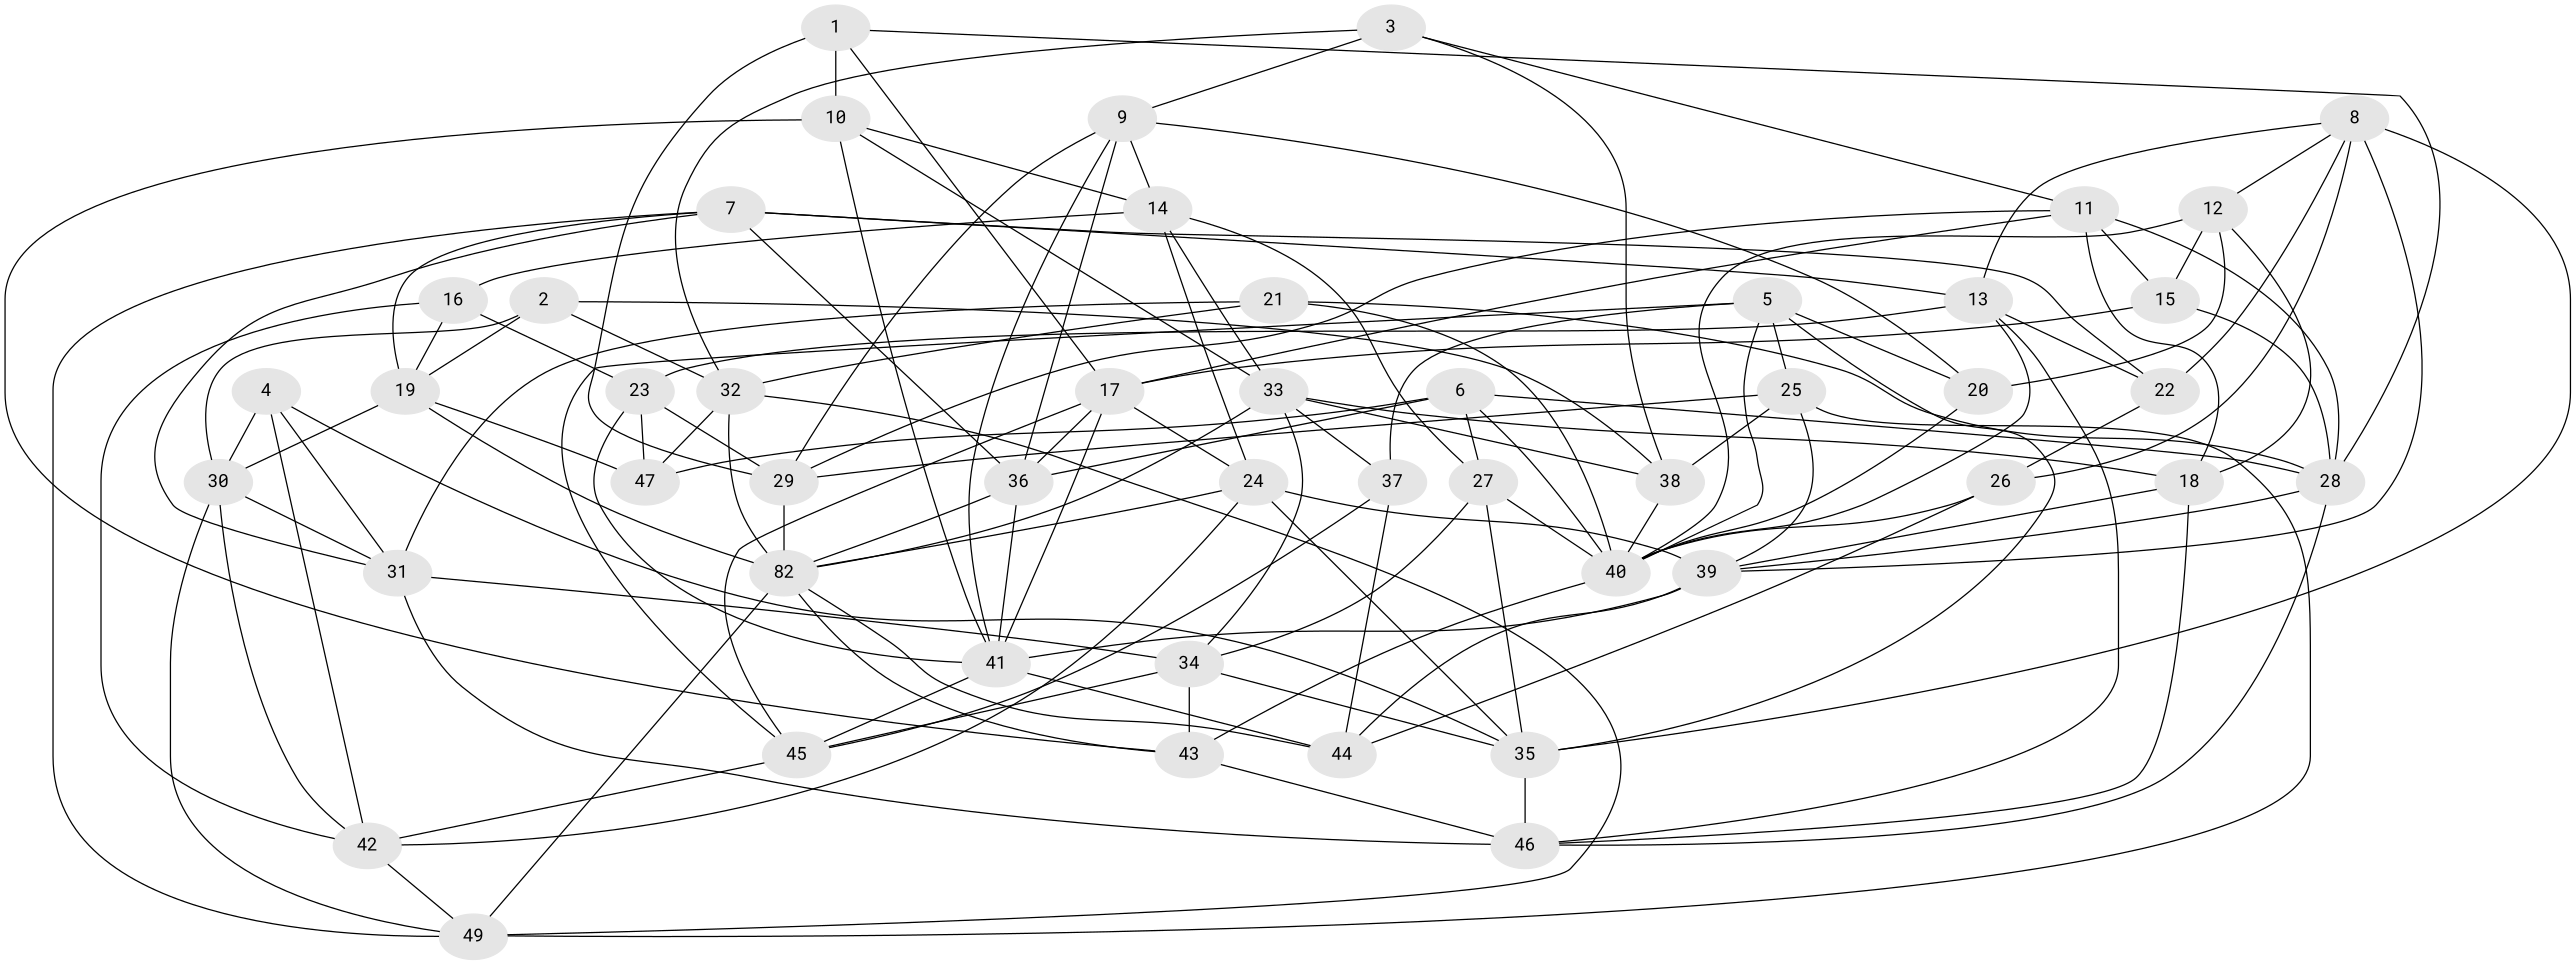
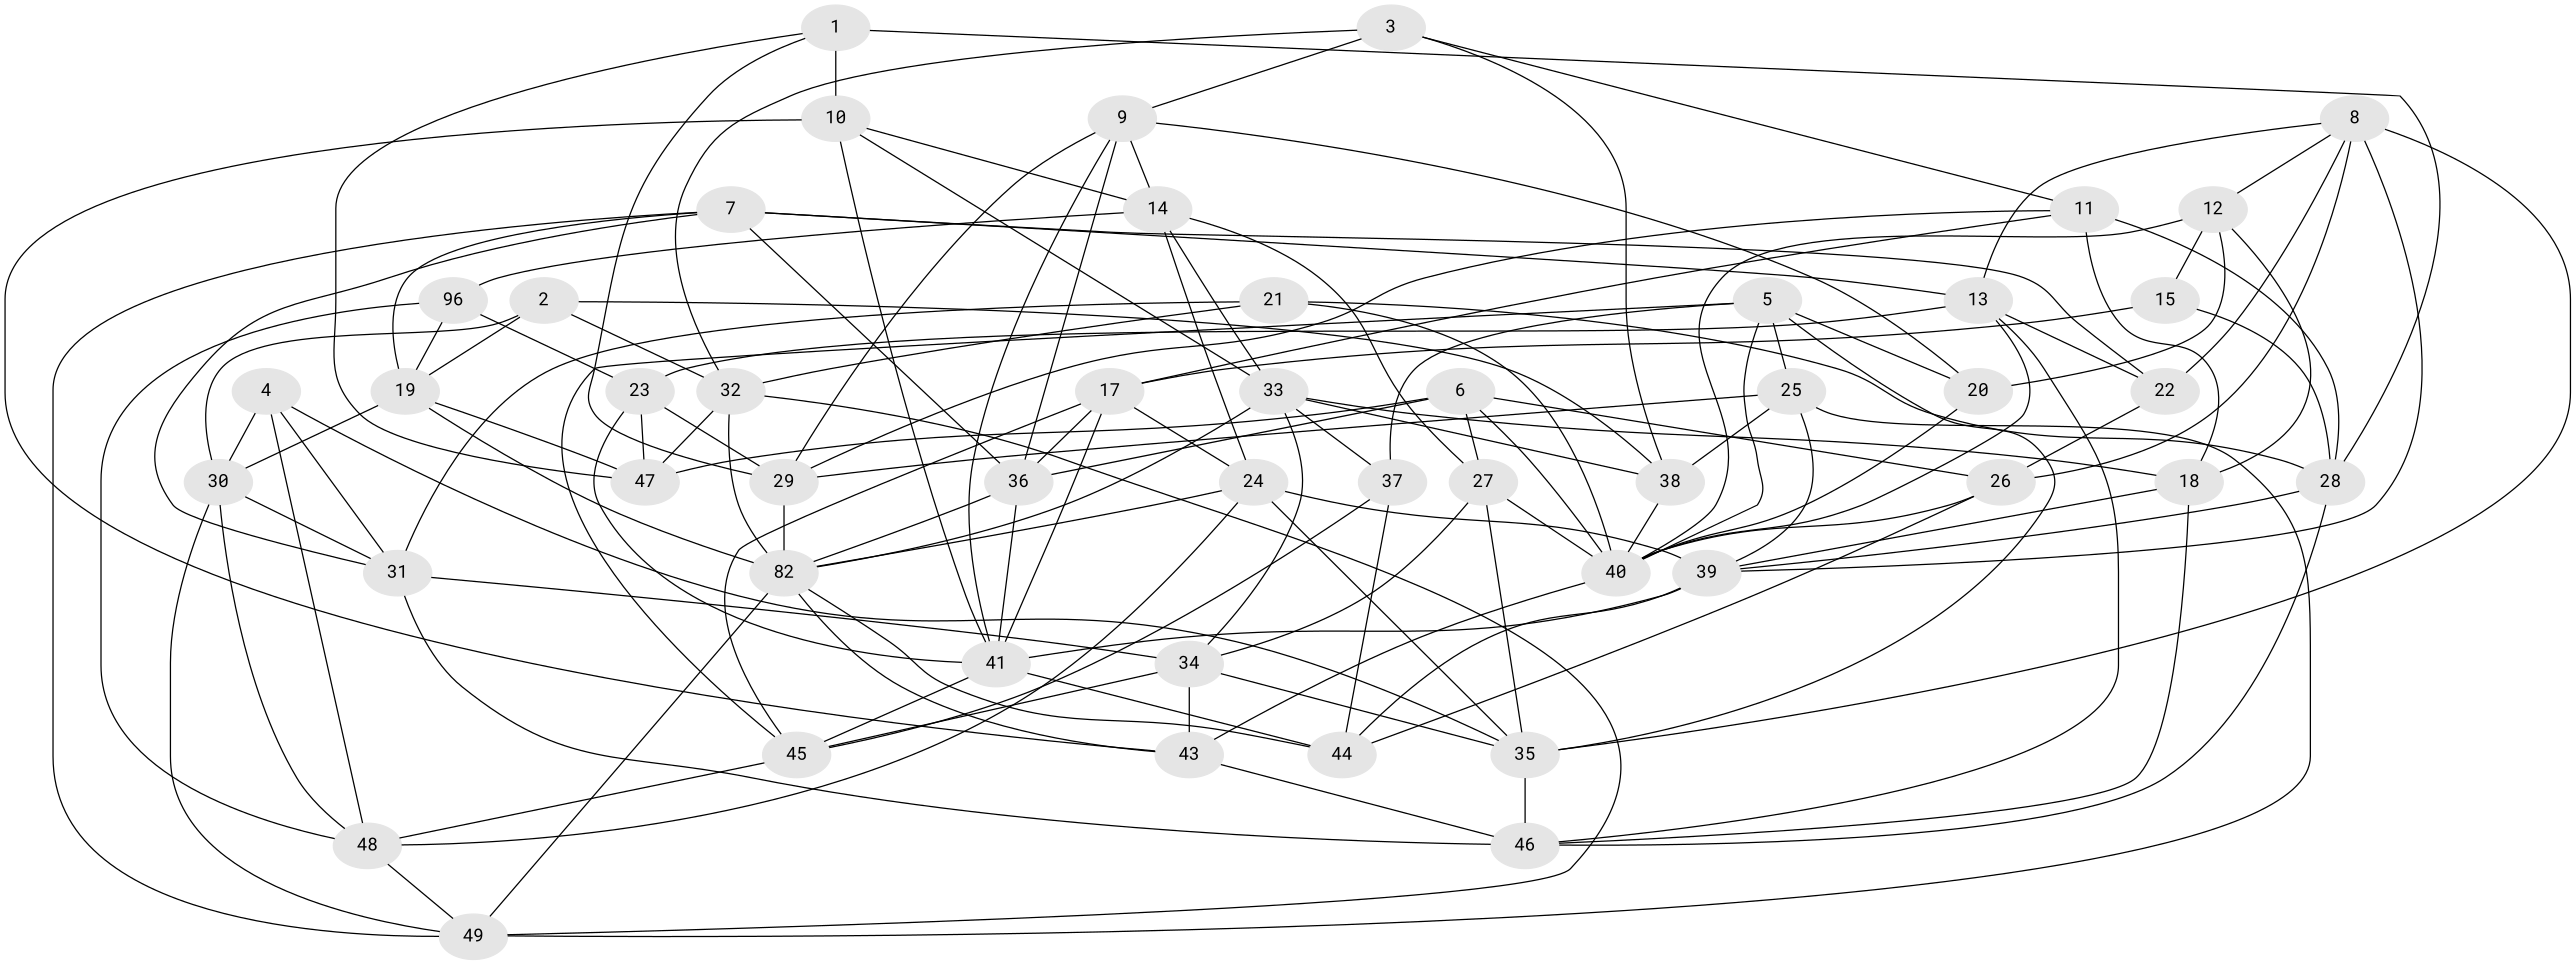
(991, 234) -> (344, 190)
(2125, 255) -> none
(453, 300) -> (453, 300)
(1837, 423) -> (1660, 425)
(367, 846) -> (367, 846)
